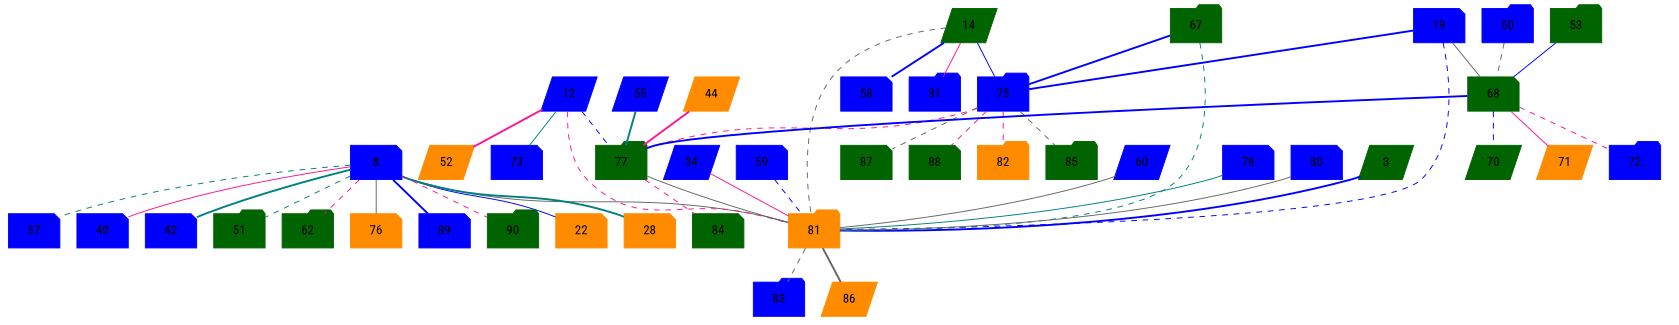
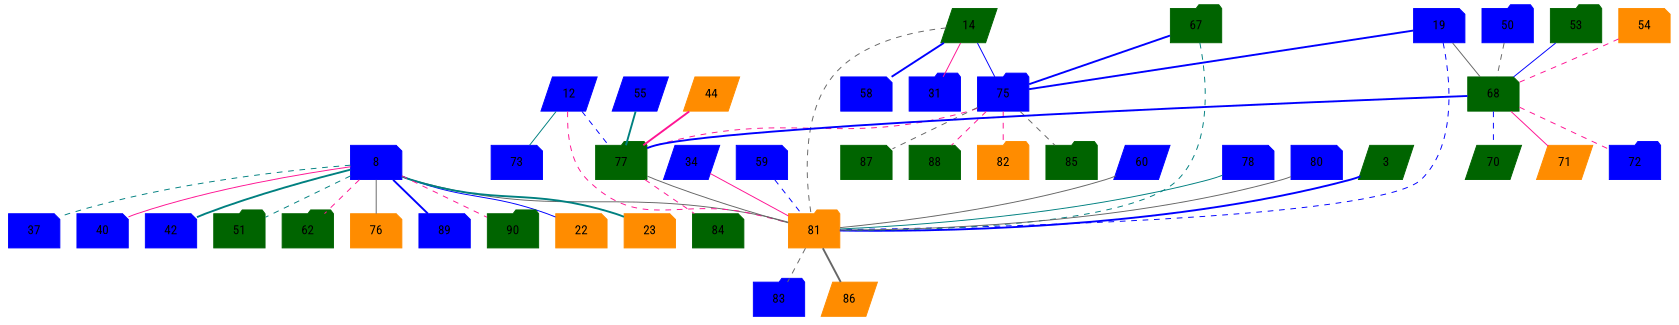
none -> (1644, 26)
(447, 162) -> none
(650, 231) -> (650, 231)
